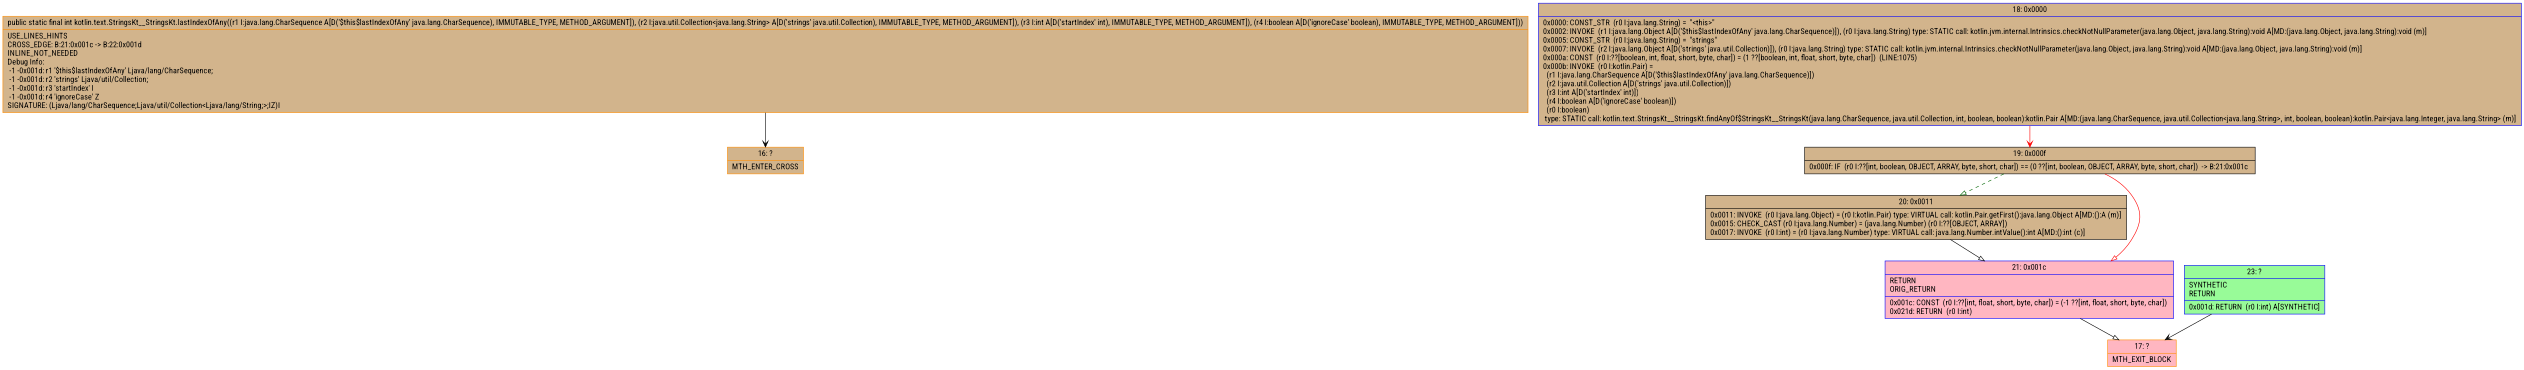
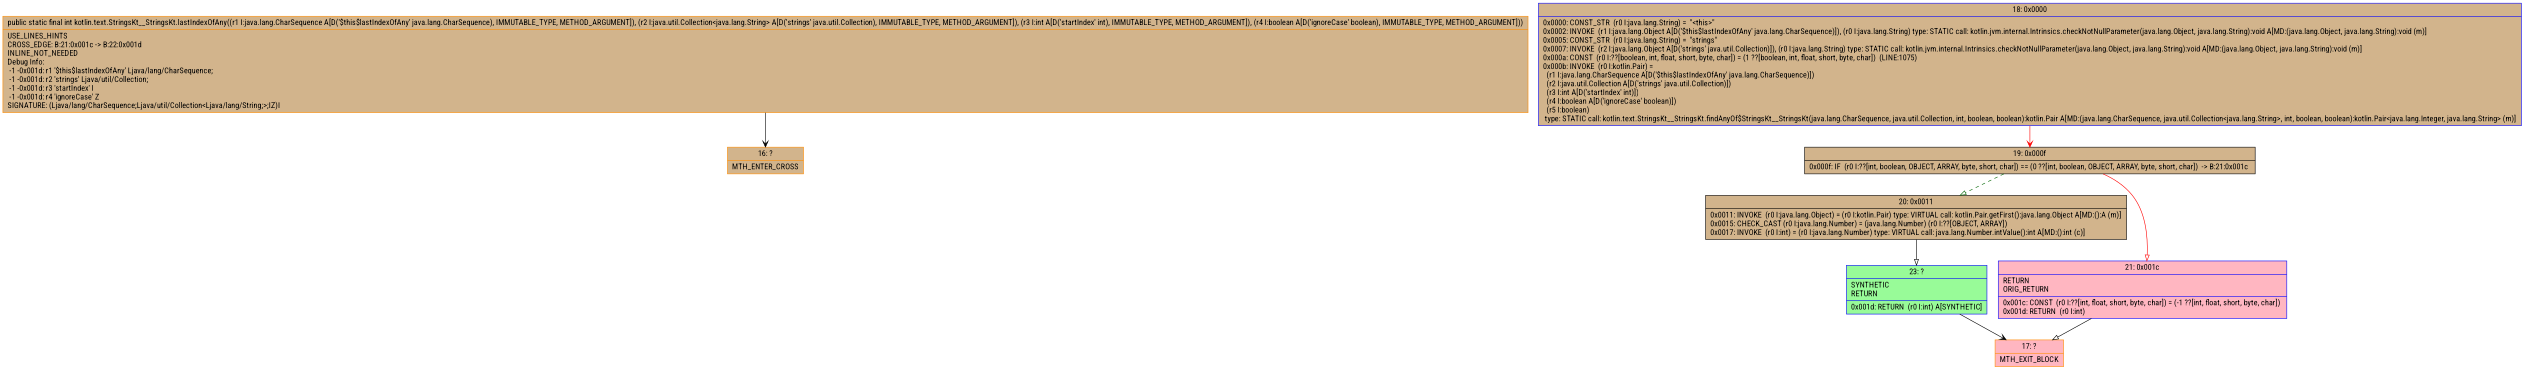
(1566, 110) -> (1566, 110)
(1965, 249) -> (1916, 249)
(1932, 311) -> (2045, 311)
